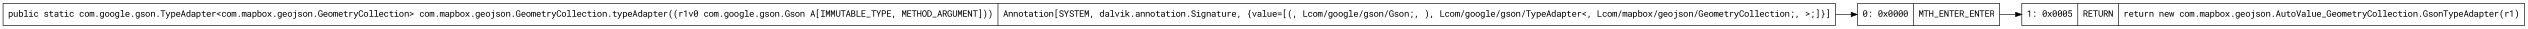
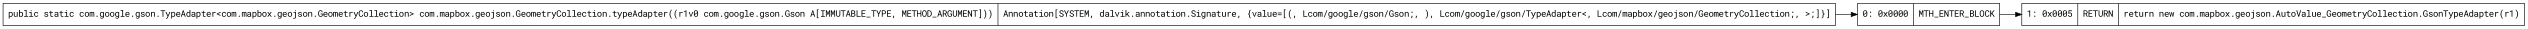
(1957, 14) -> (1957, 14)
